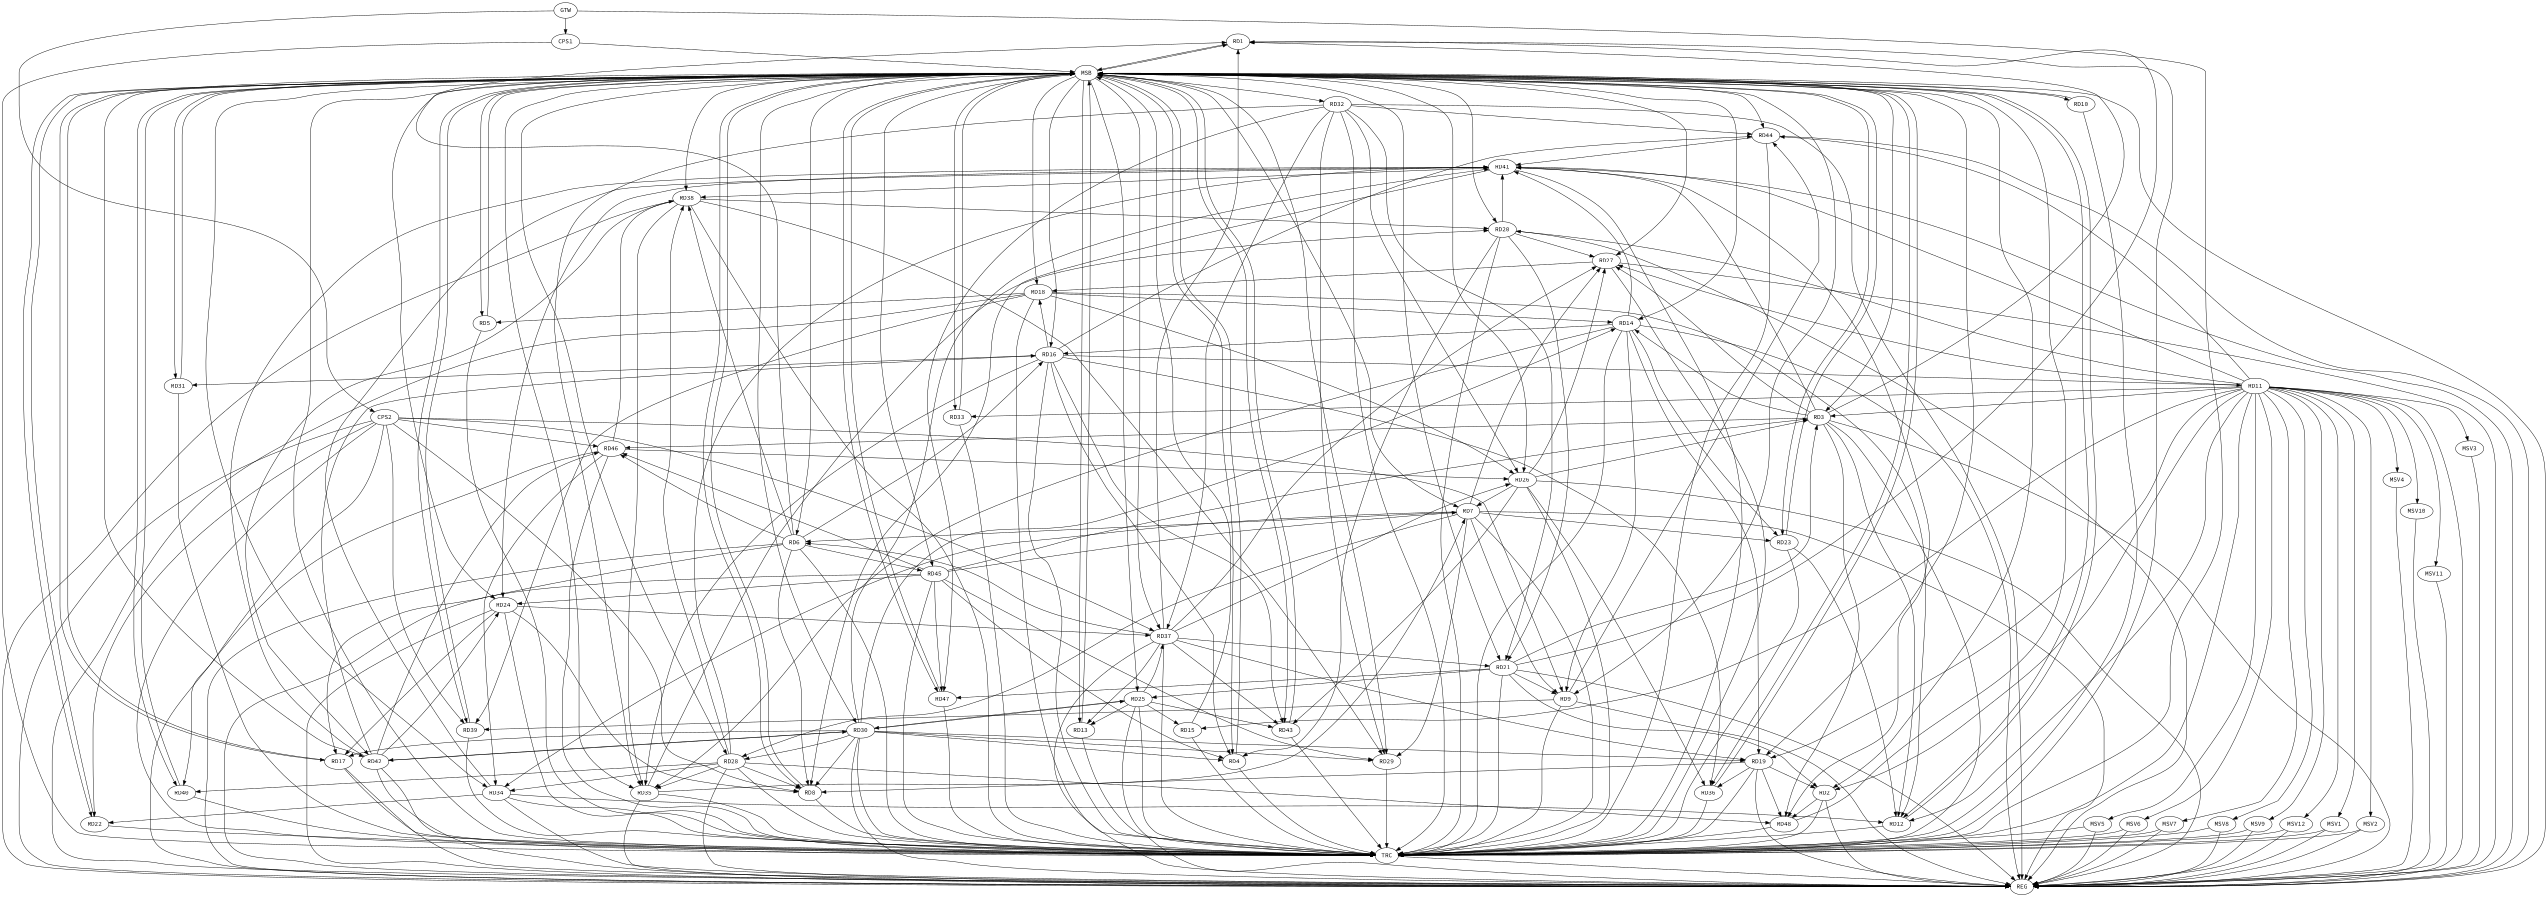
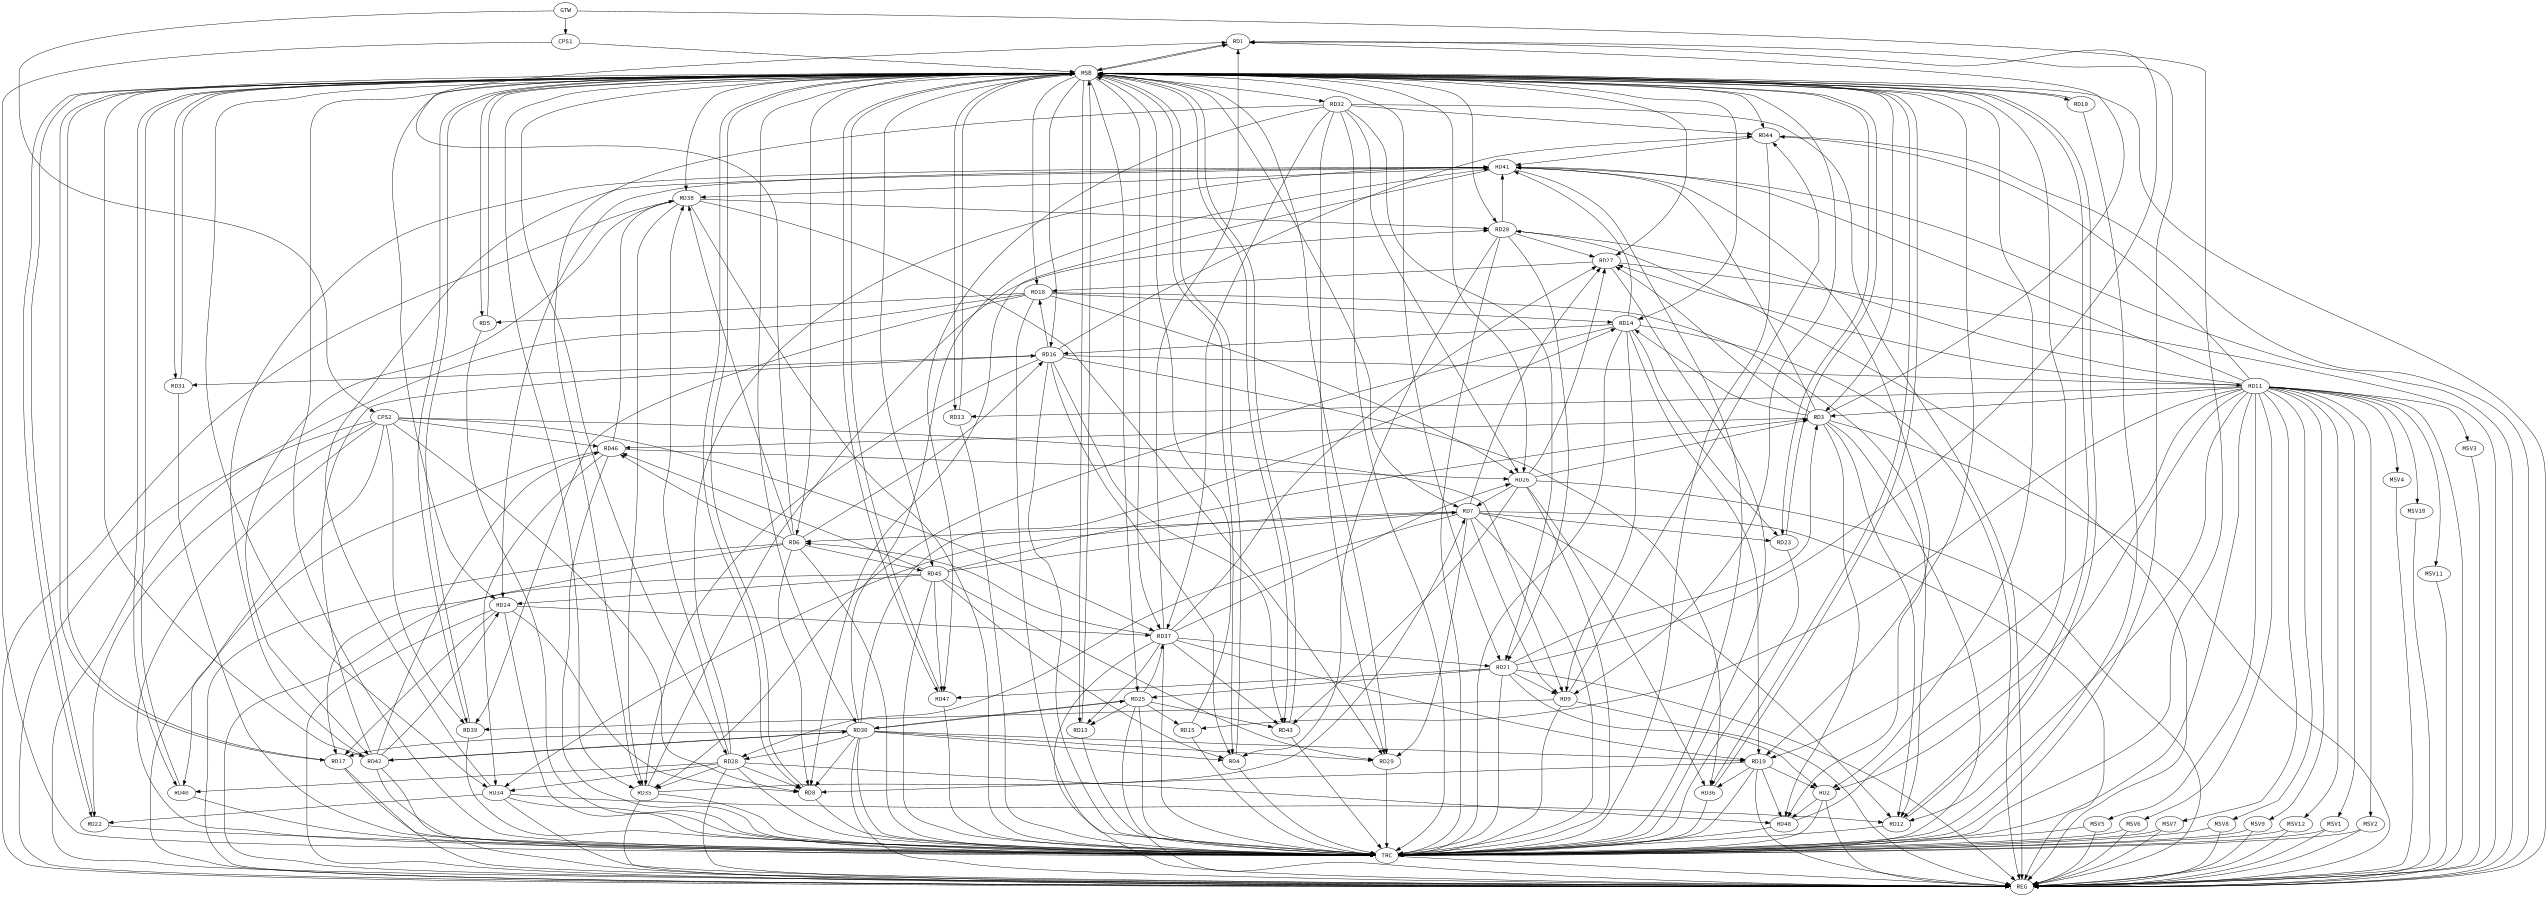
(1864, 671) -> (1701, 638)
